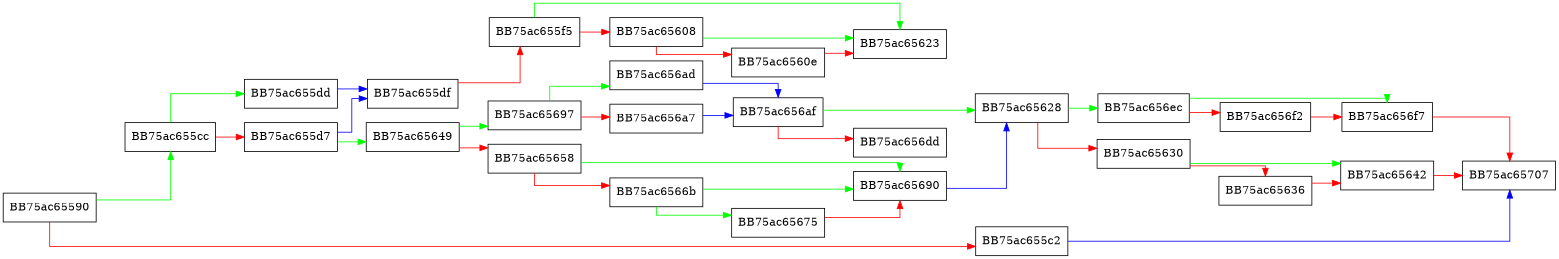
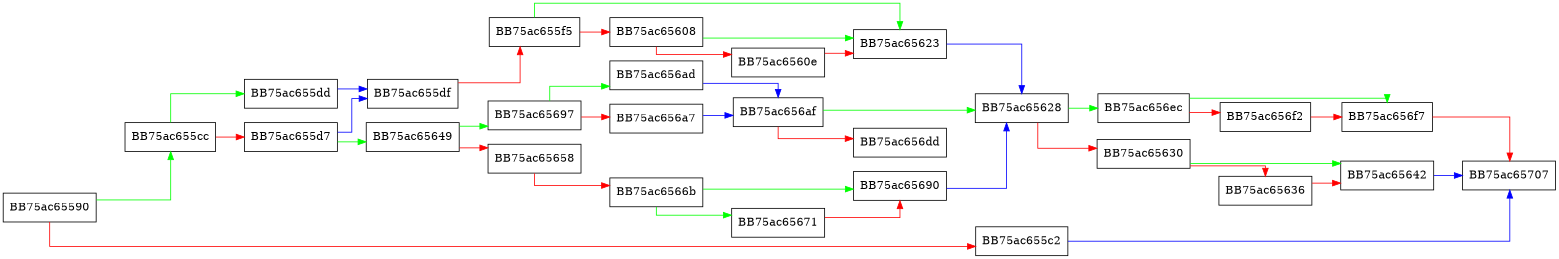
none -> (1005, 44)
(741, 163) -> none
(1444, 176) -> (1444, 176)
(778, 223) -> (778, 223)
